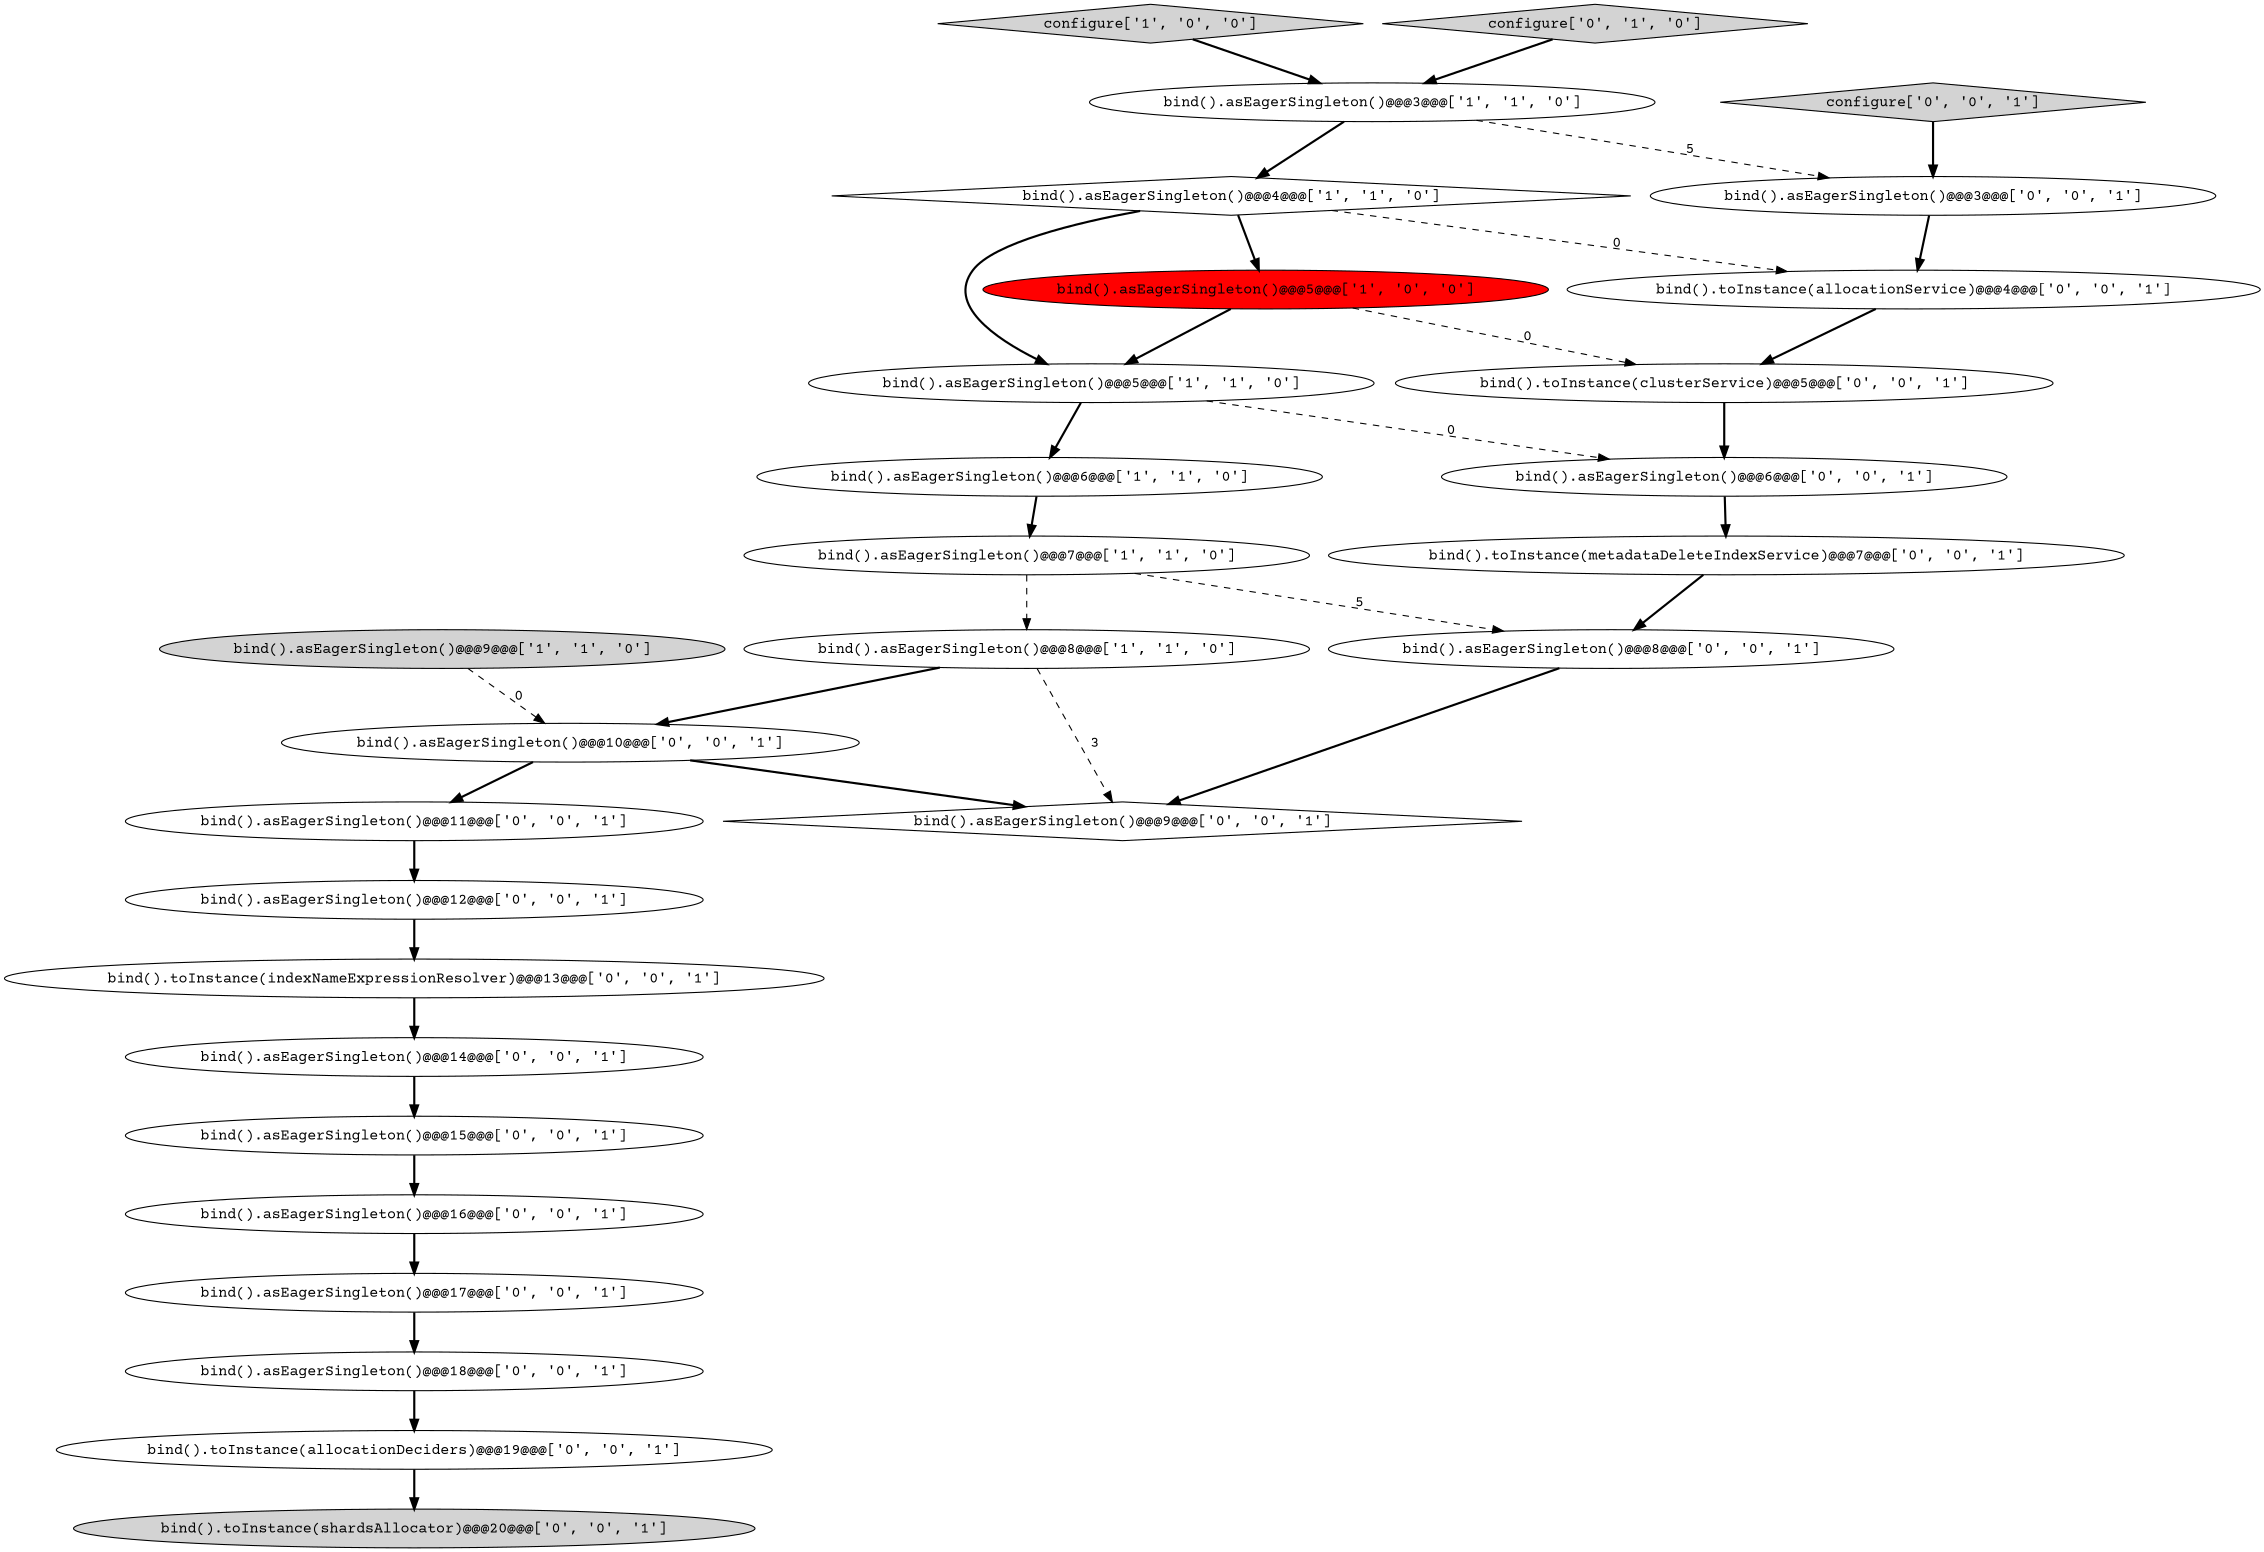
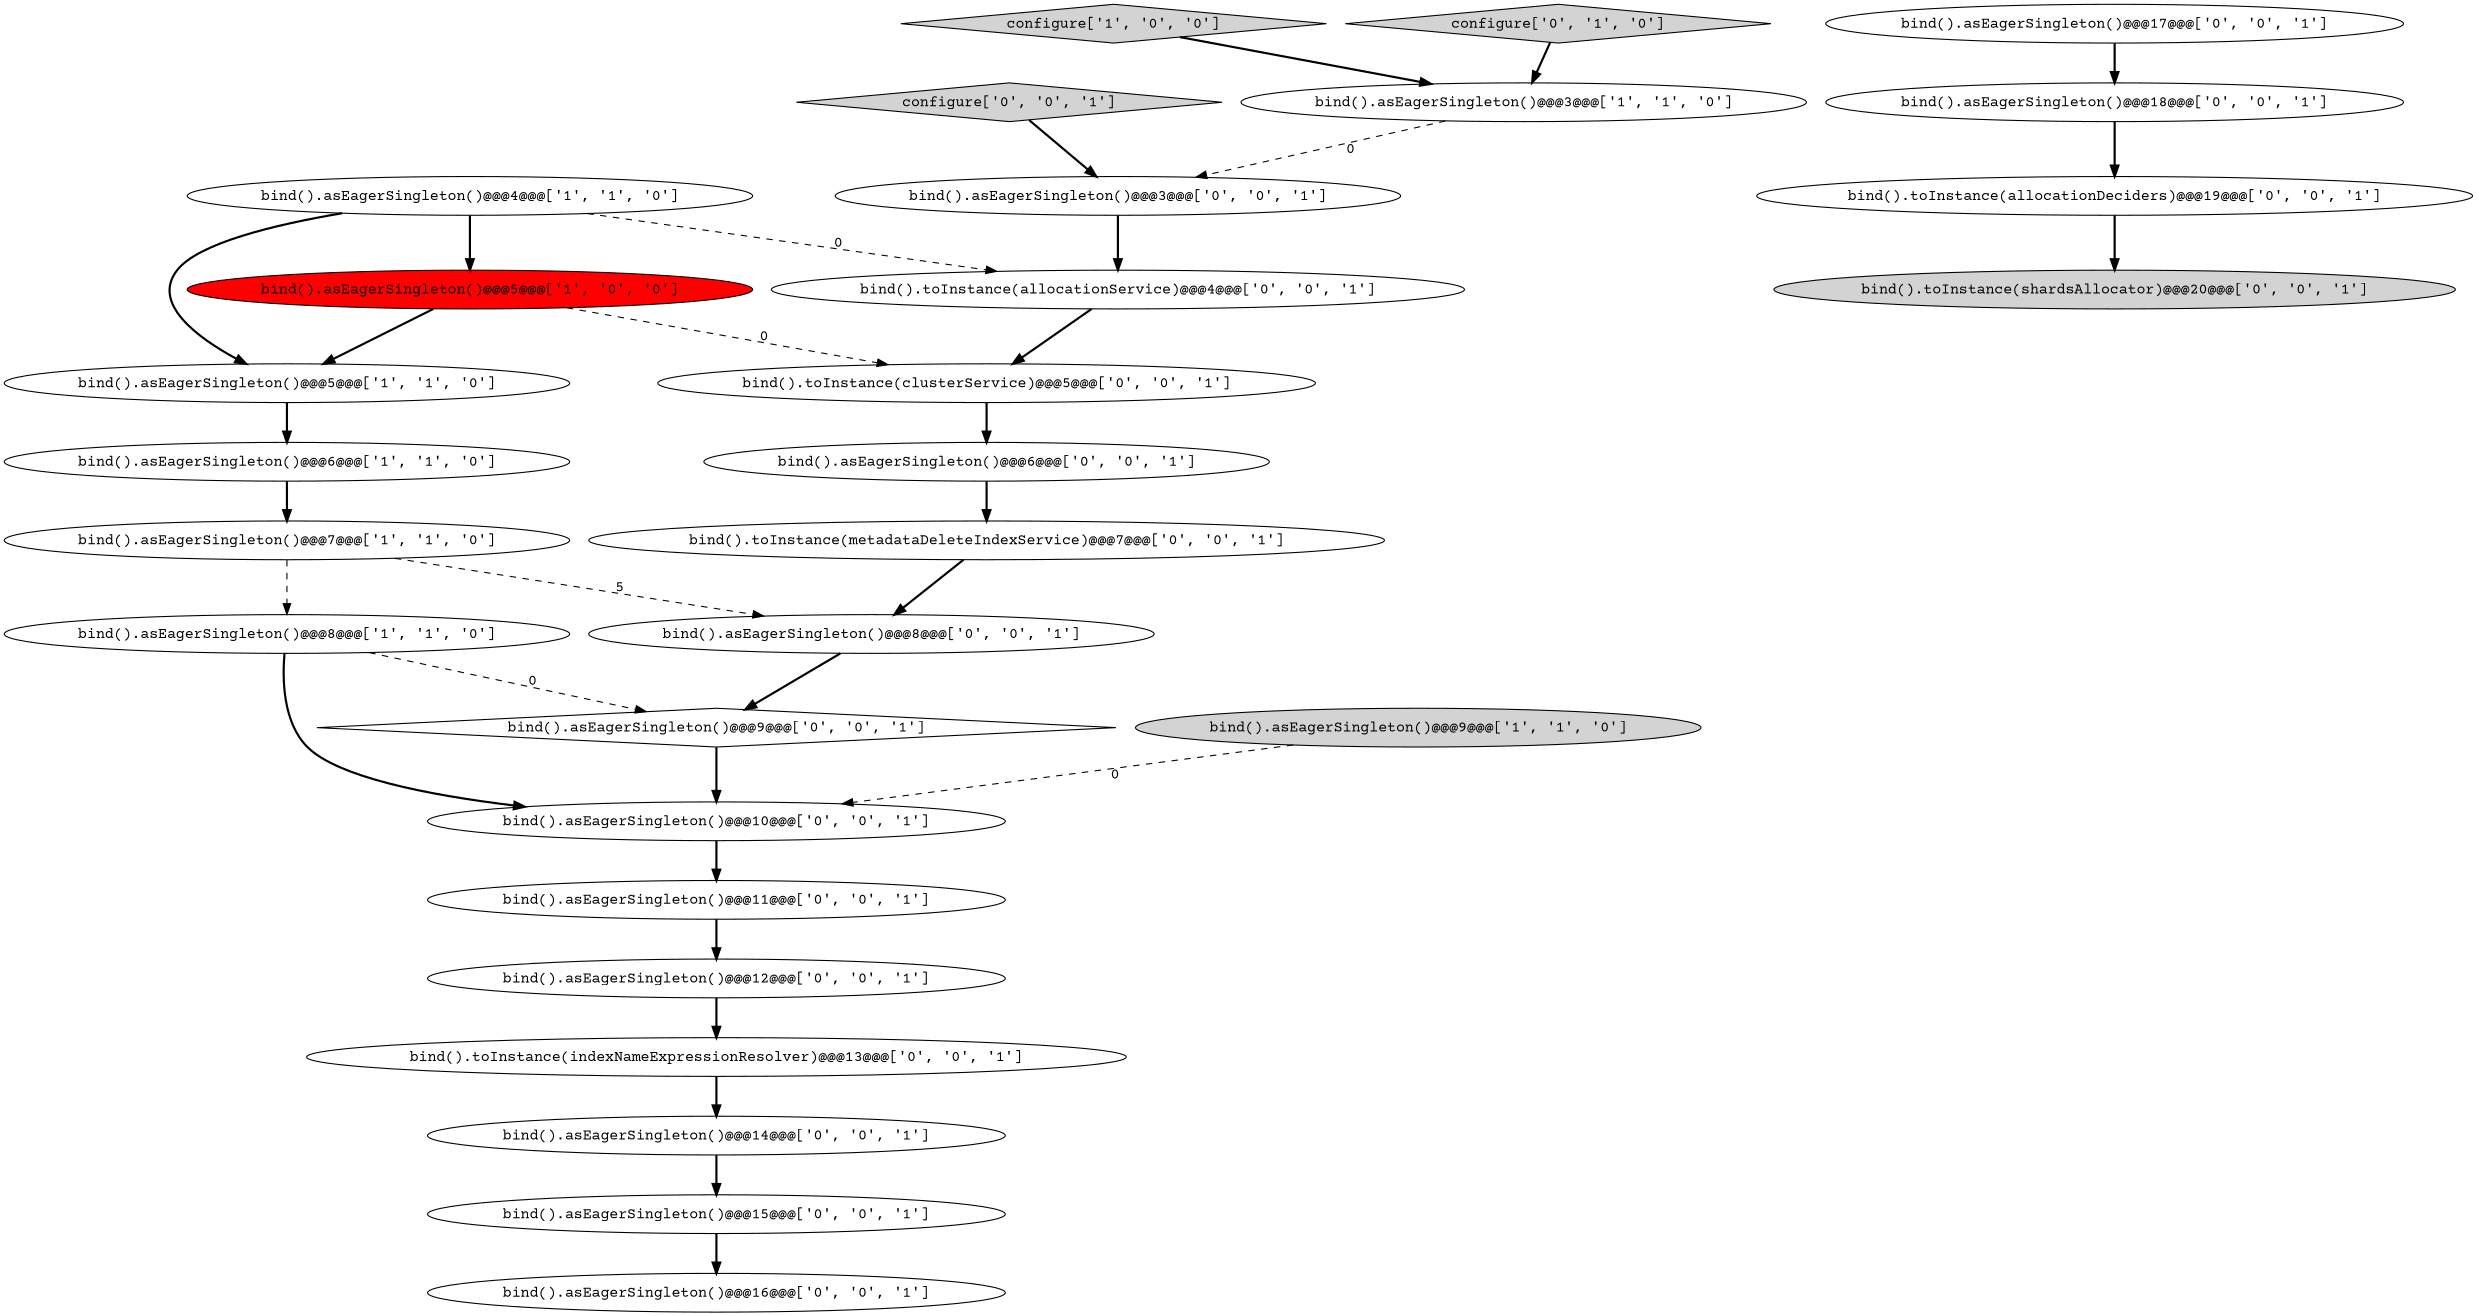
(1305, 147) -> none
(1690, 149) -> (1351, 149)
(1231, 196) -> (470, 196)
(1402, 429) -> none
(1095, 743) -> (533, 681)
(852, 783) -> (716, 769)
(414, 1248) -> none
